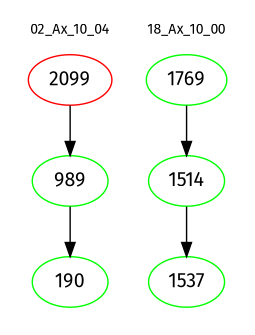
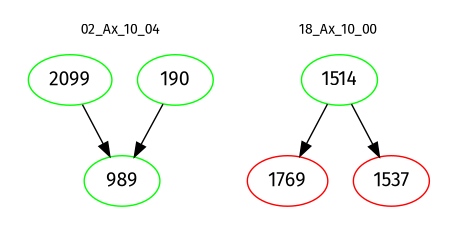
(70, 80) -> (70, 80)
(187, 80) -> (288, 181)
(187, 124) -> (317, 124)
(70, 225) -> (152, 124)
(187, 282) -> (391, 181)
